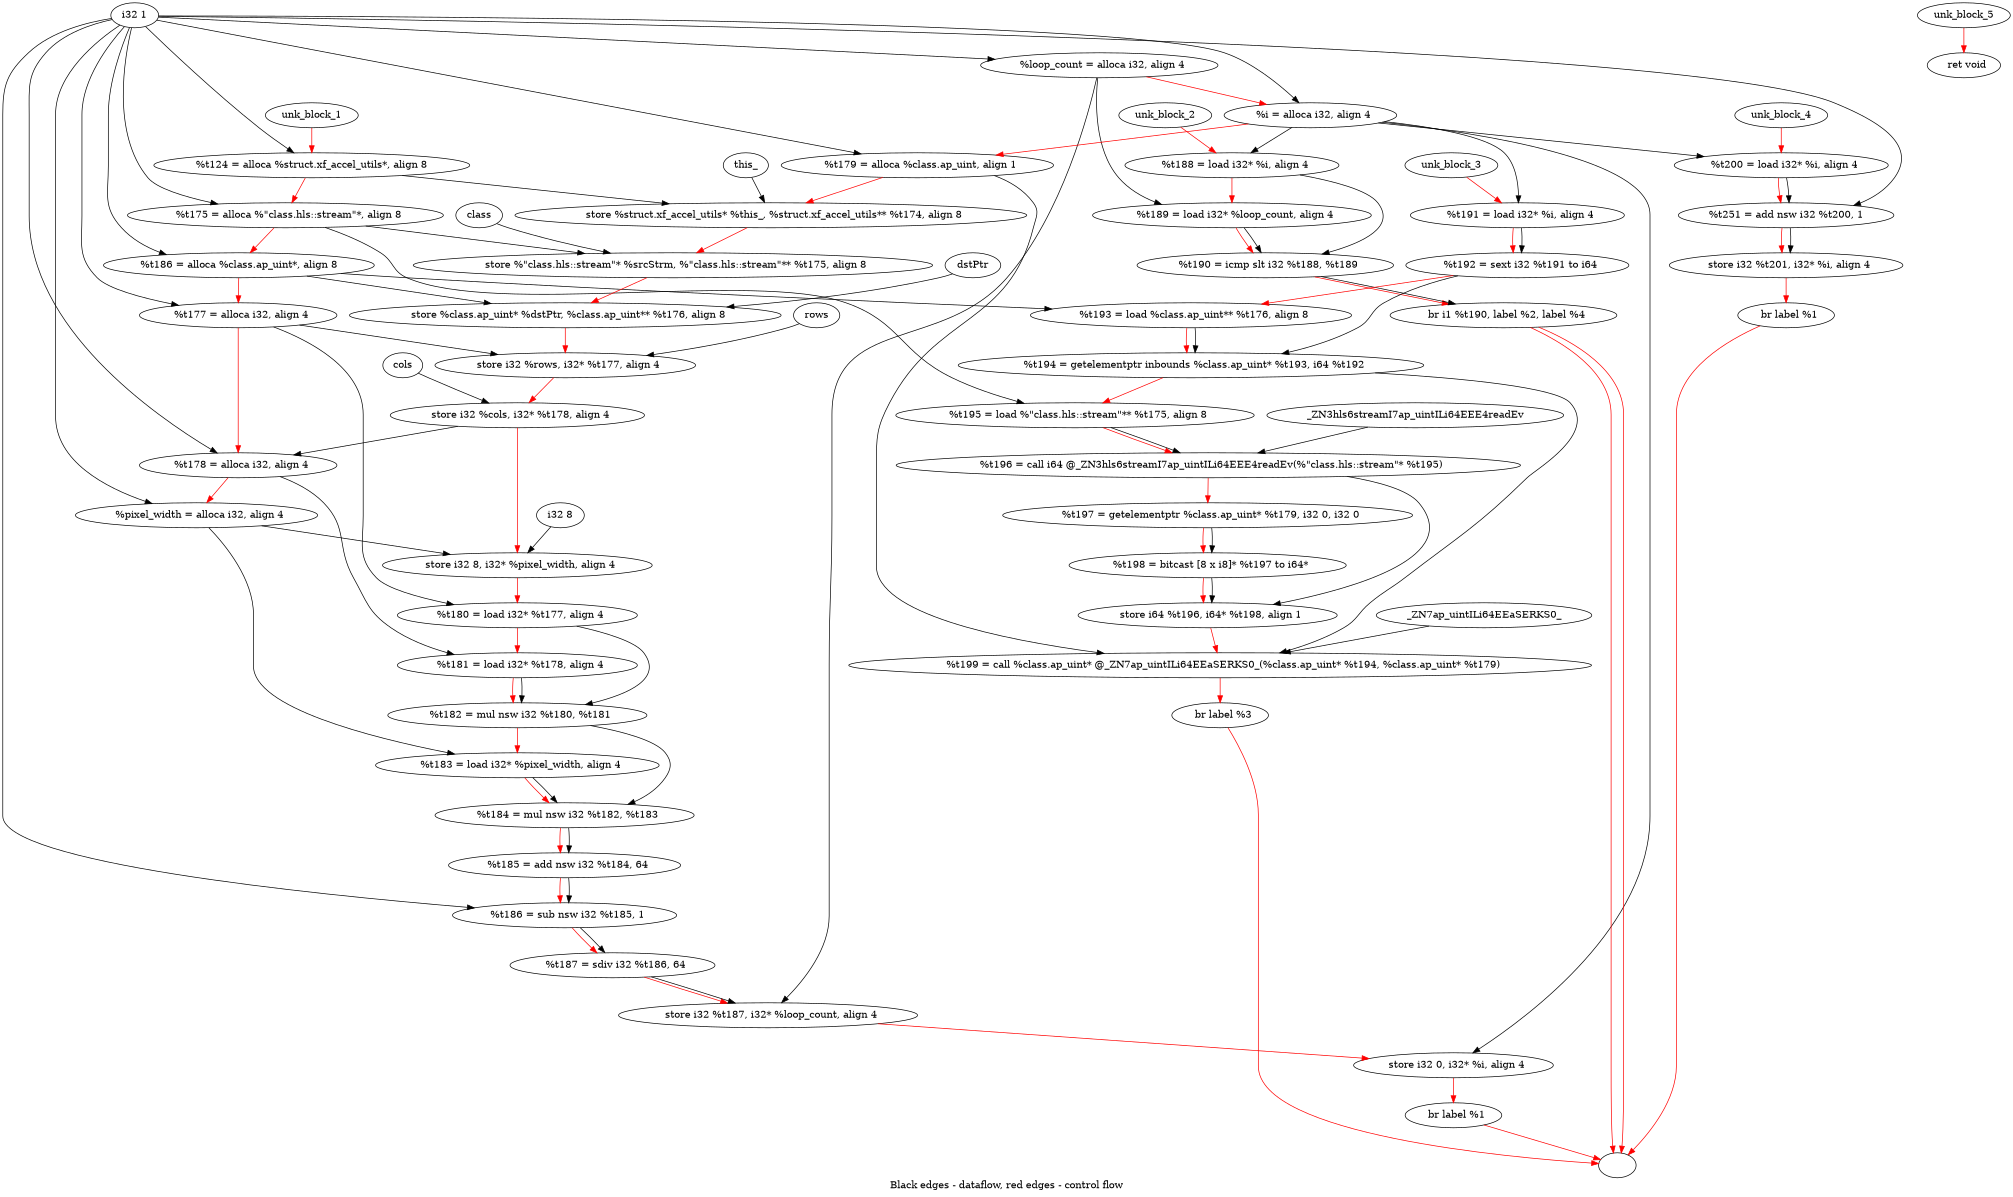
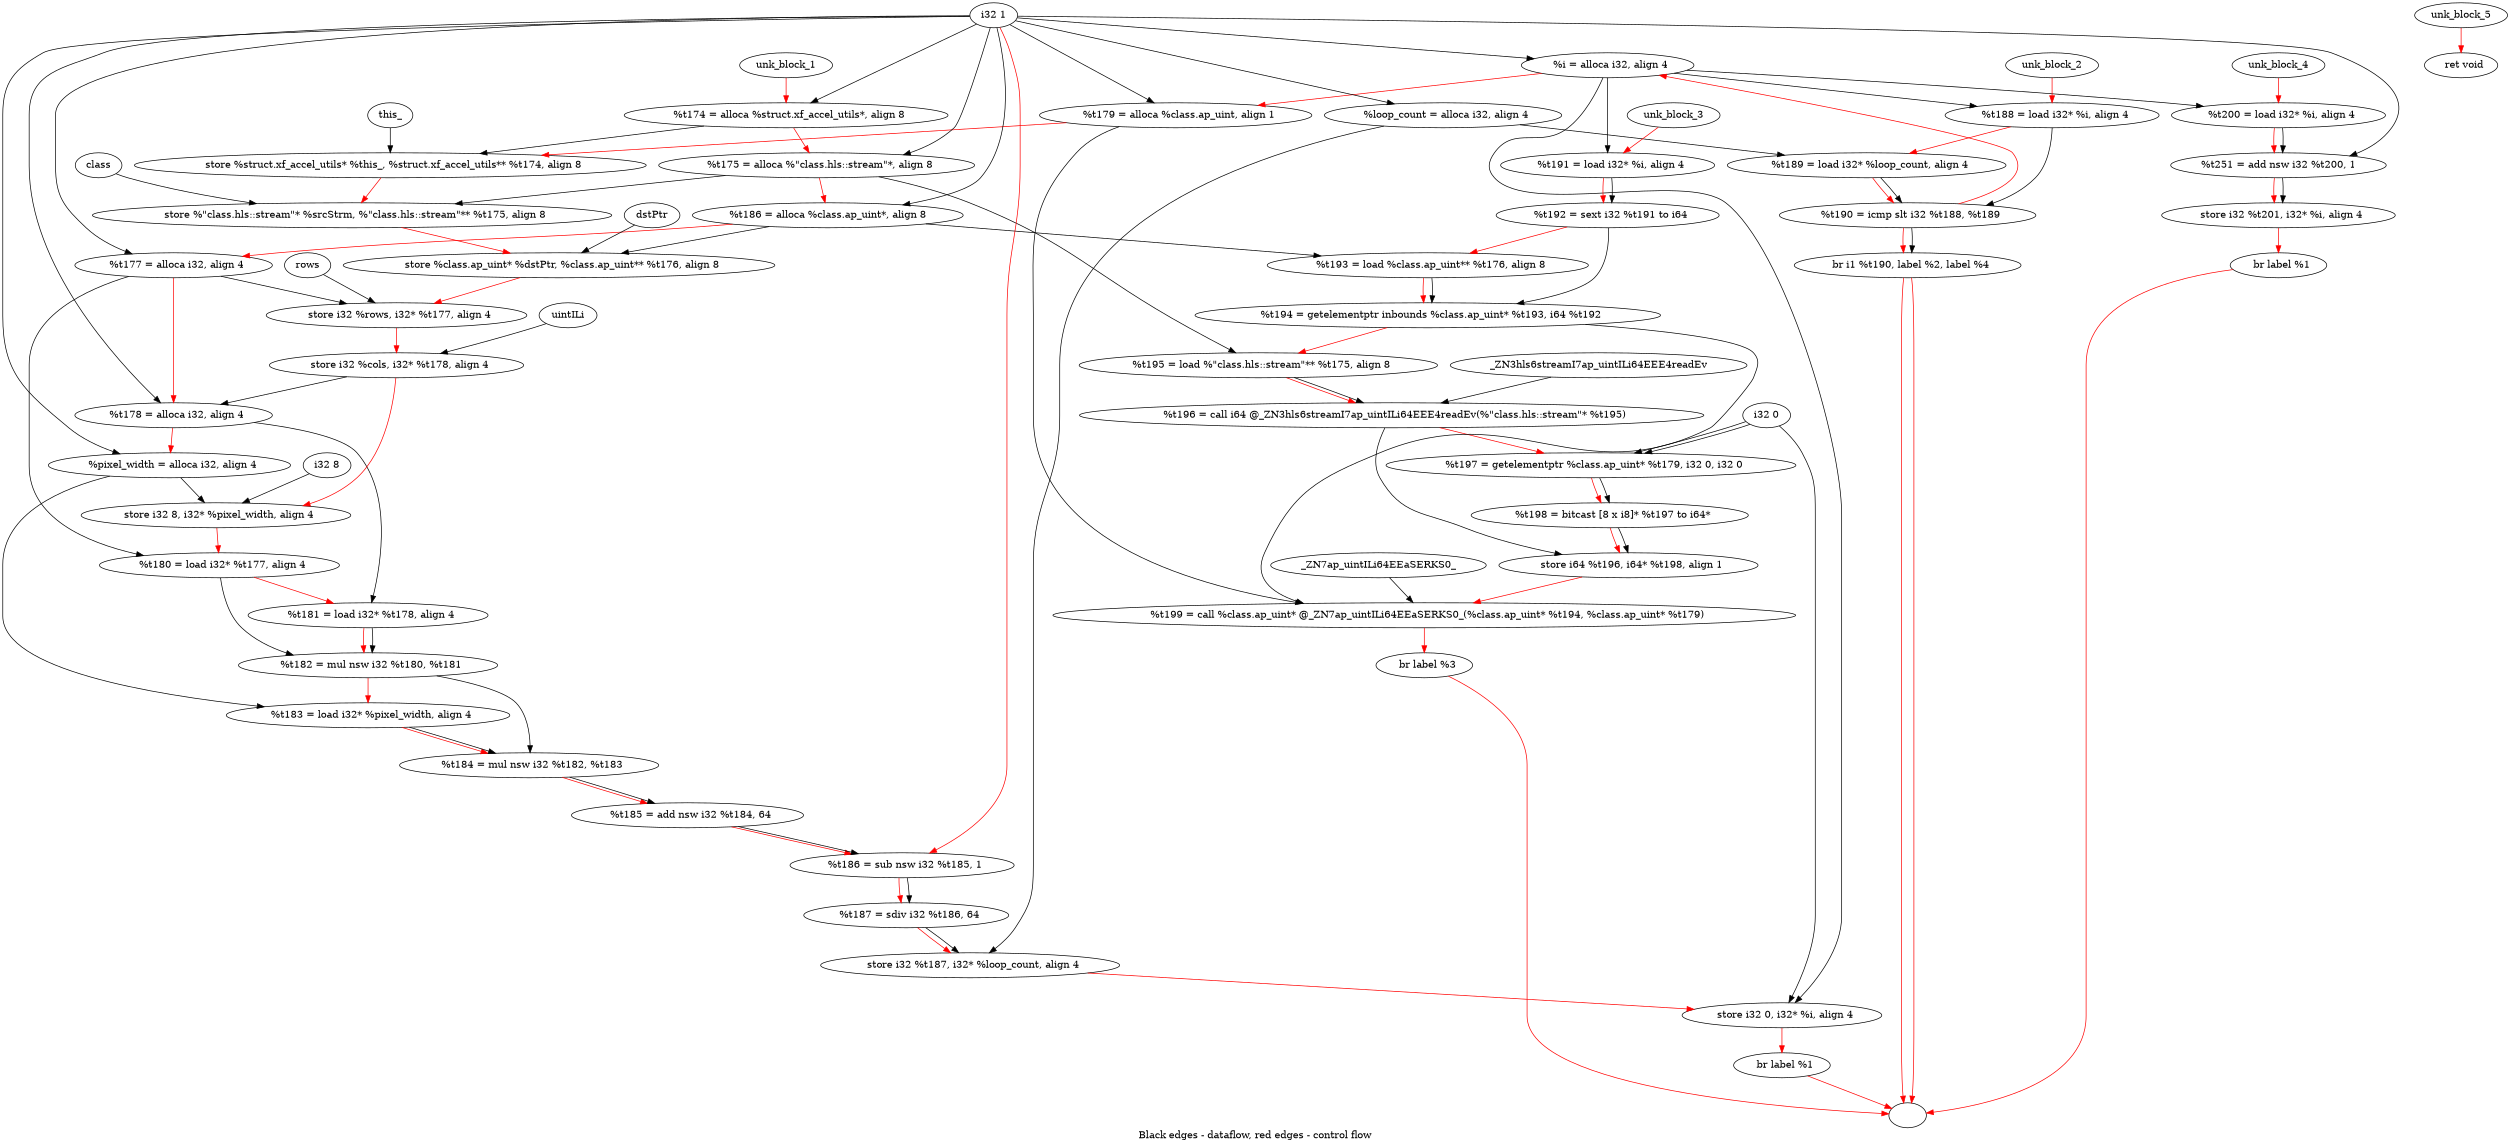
(1203, 90) -> (1884, 119)
(312, 165) -> (786, 115)
(403, 365) -> (568, 315)
none -> (1767, 415)
(3, 625) -> (1007, 452)
